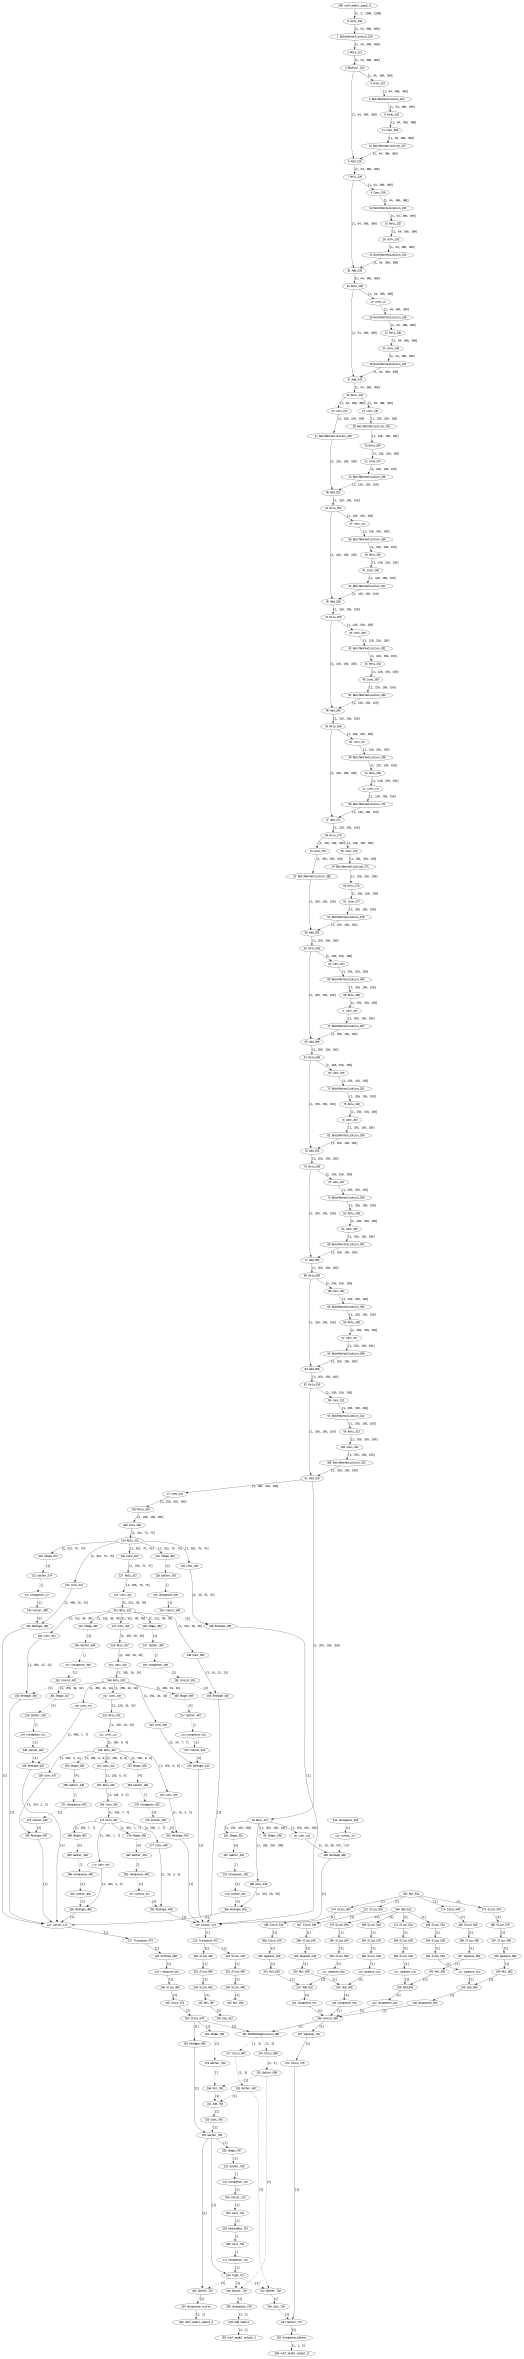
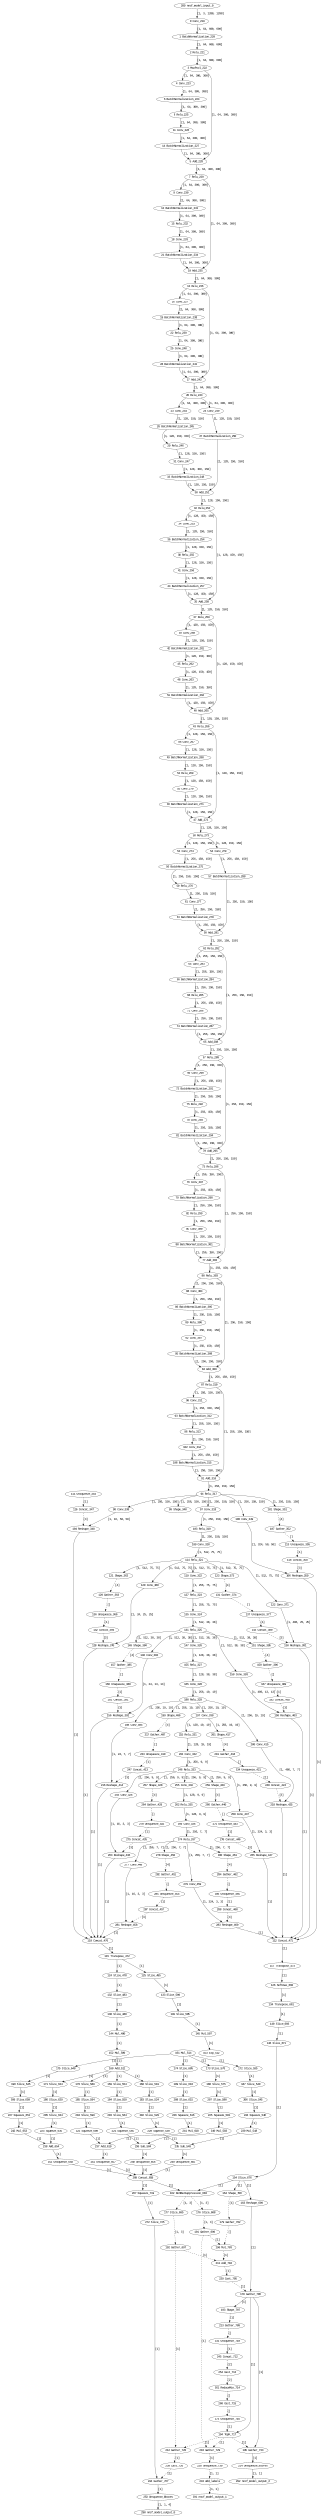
(245, 1486) -> (208, 1501)
(80, 1684) -> (213, 1724)
none -> (117, 2053)
